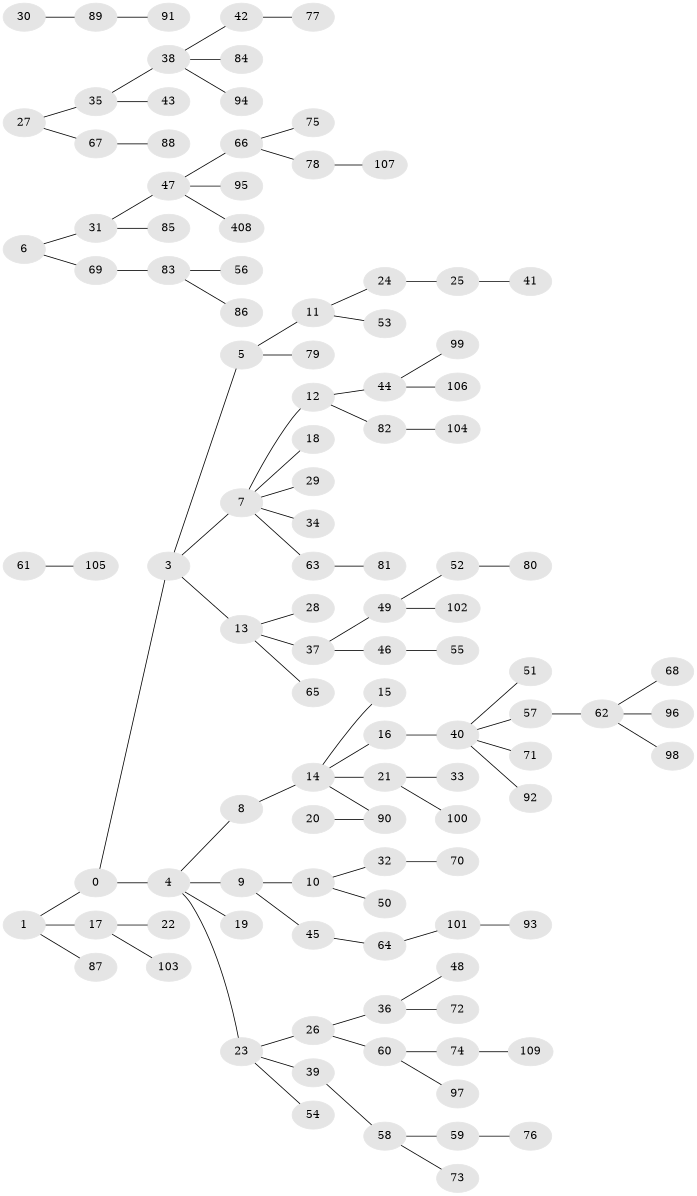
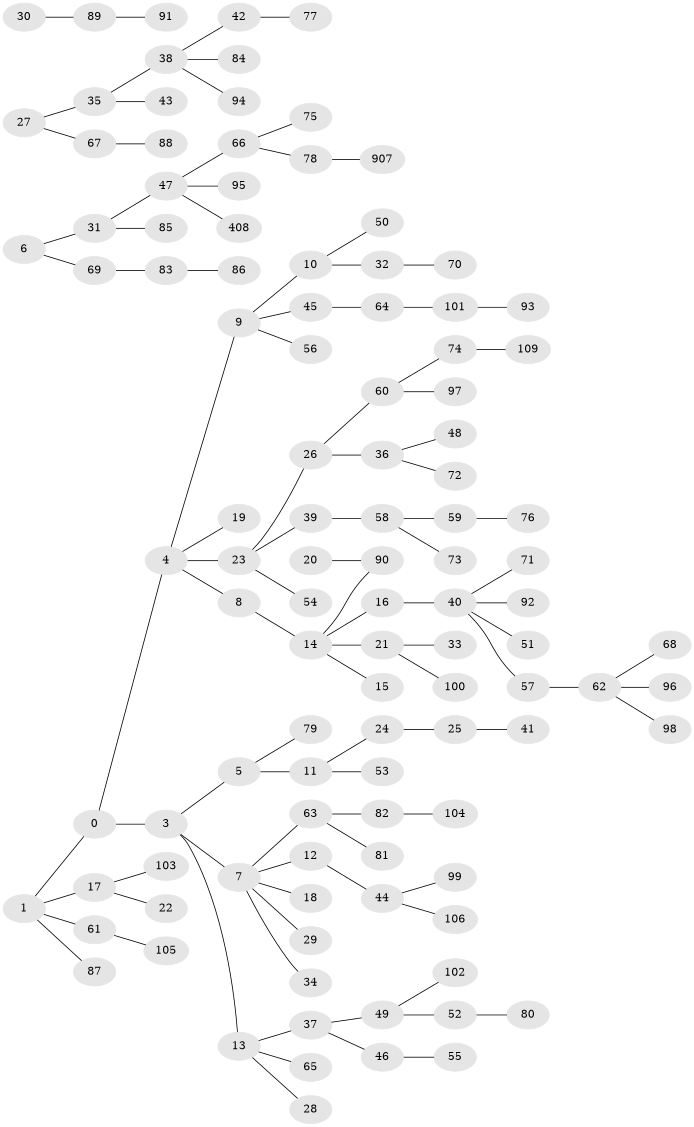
(385, 165) -> (382, 160)
(205, 271) -> (275, 336)
(349, 413) -> (347, 814)
none -> (60, 919)
